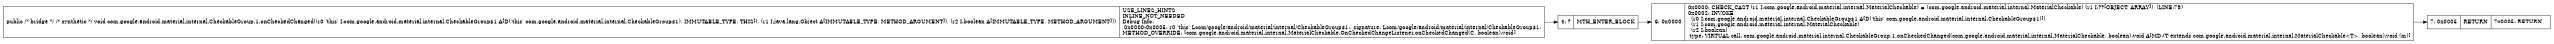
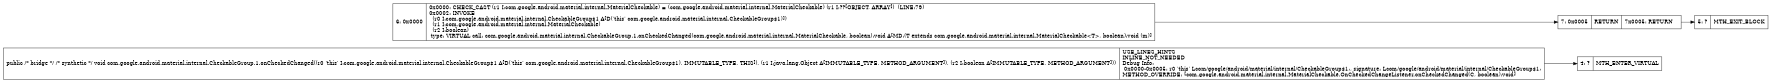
(1606, 22) -> (1627, 63)
(1643, 22) -> none
none -> (1731, 22)
